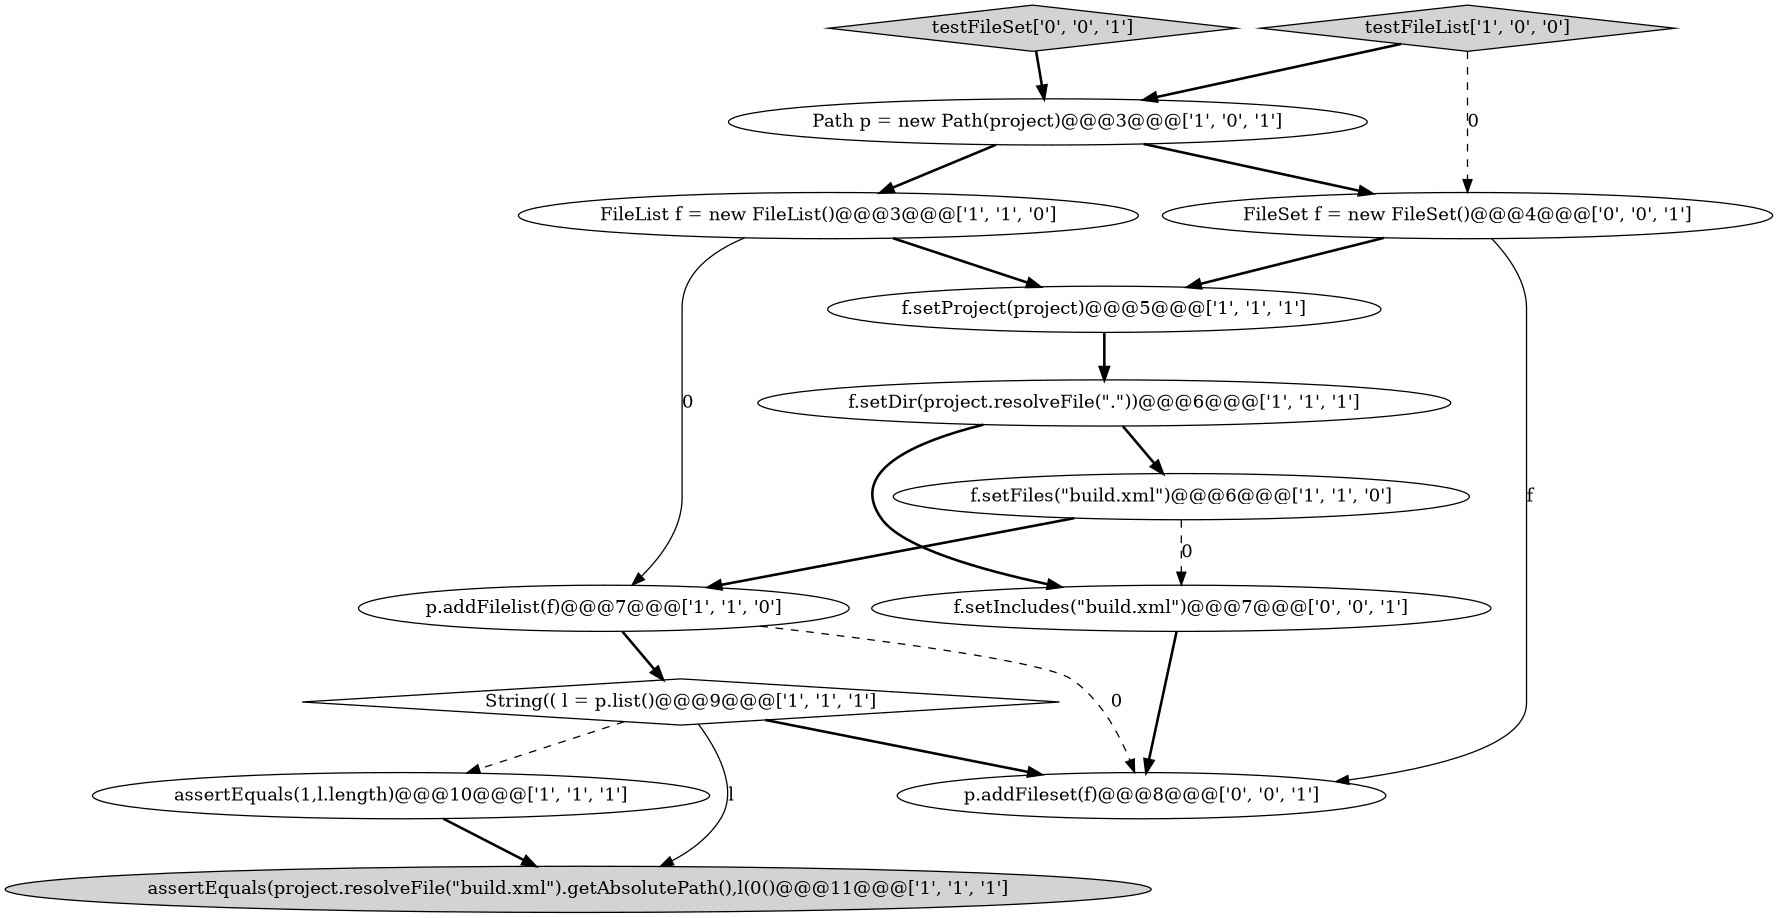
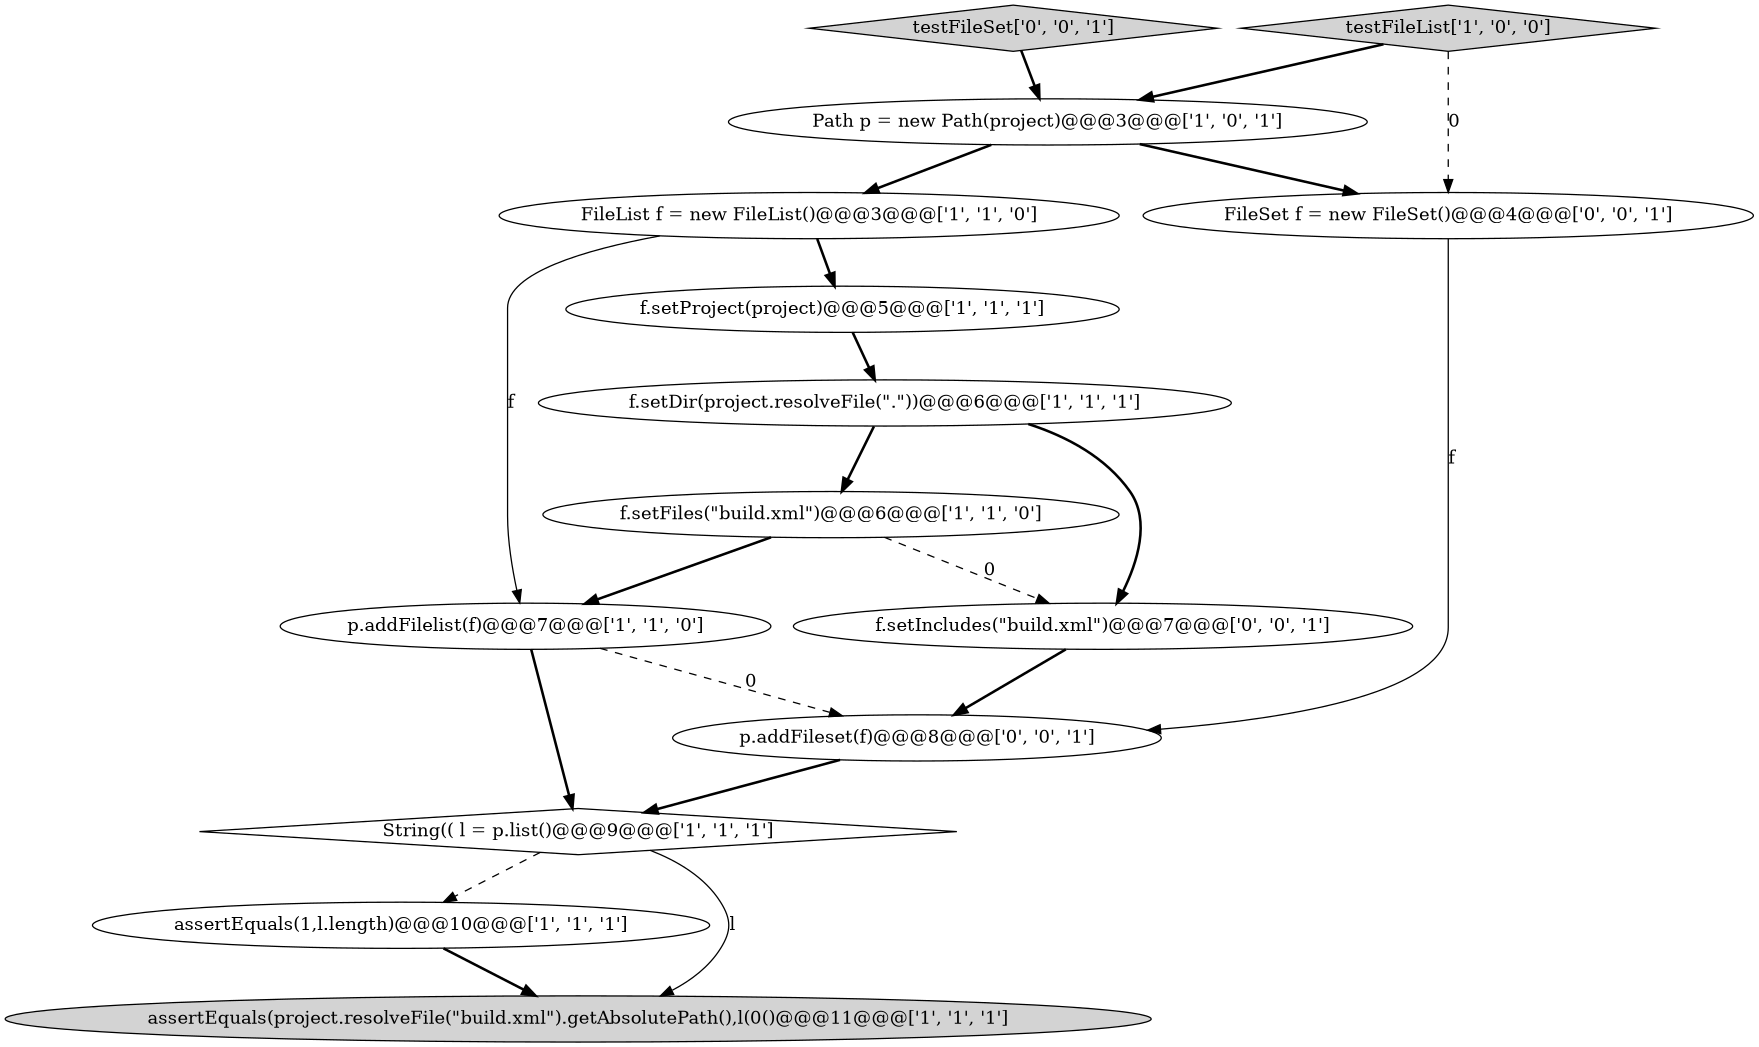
(1292, 261) -> none
(689, 403) -> (511, 403)
(897, 746) -> (749, 784)
